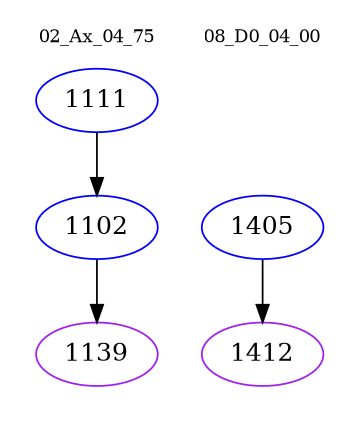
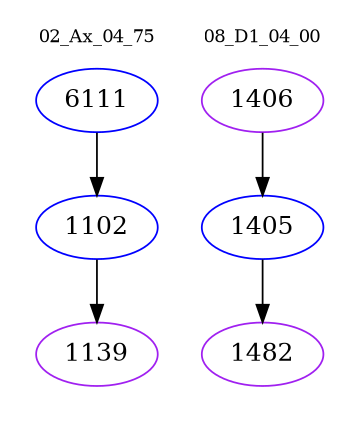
(263, 38) -> (263, 38)
(97, 100) -> (97, 100)
none -> (263, 100)
(263, 354) -> (263, 354)
